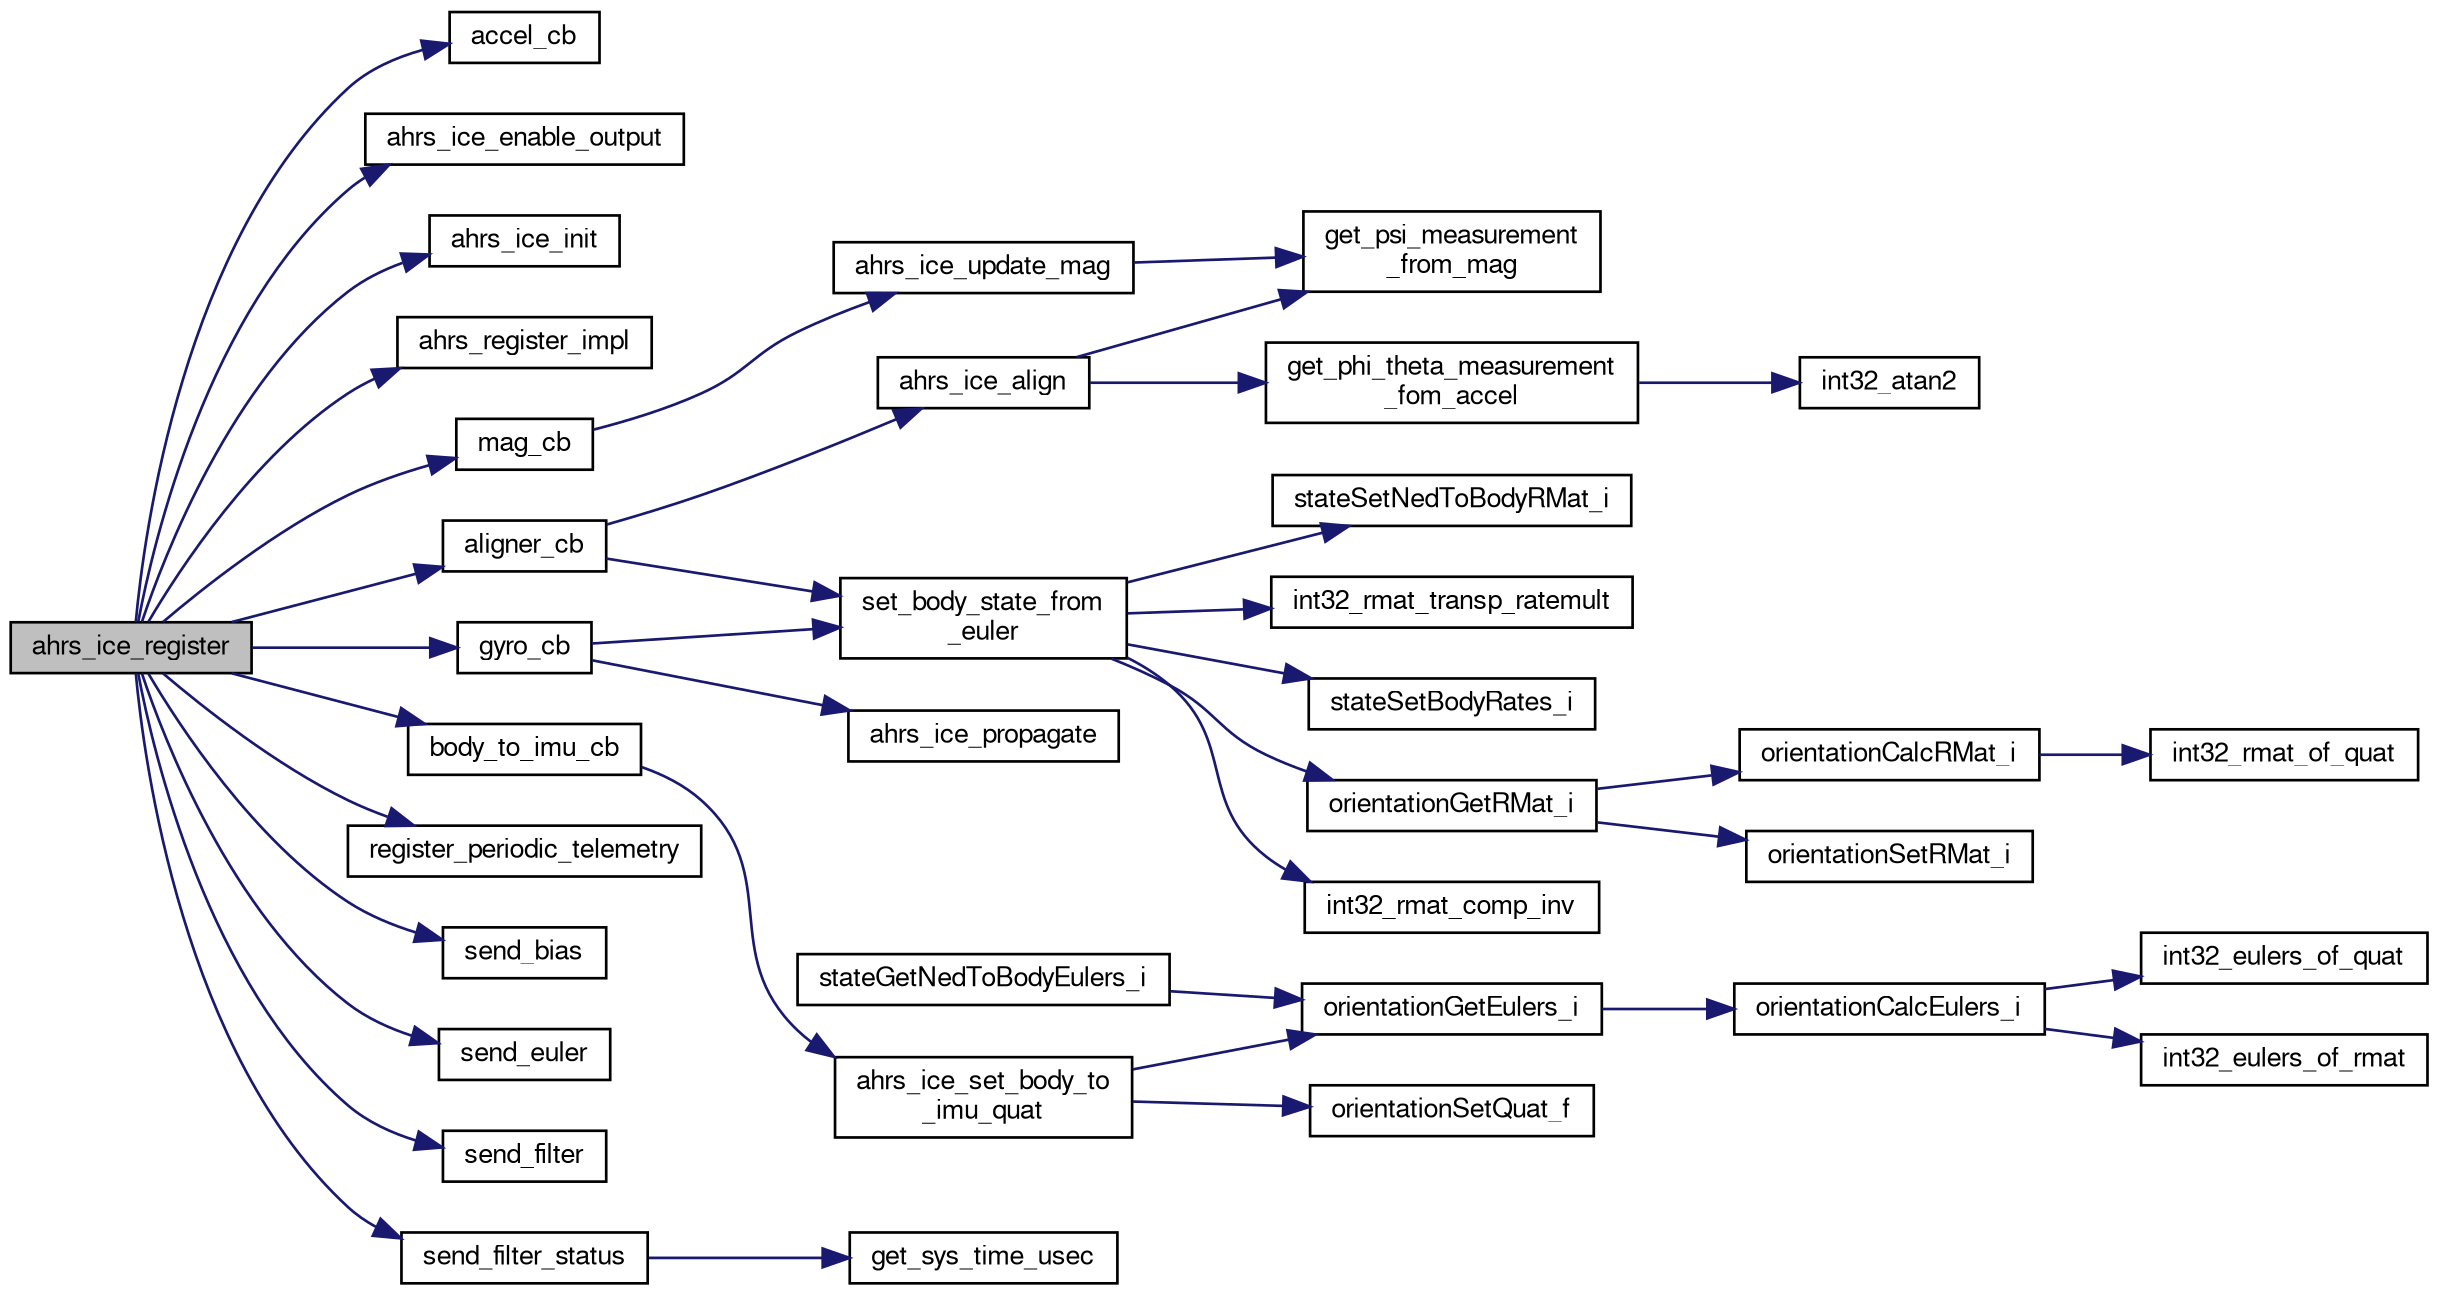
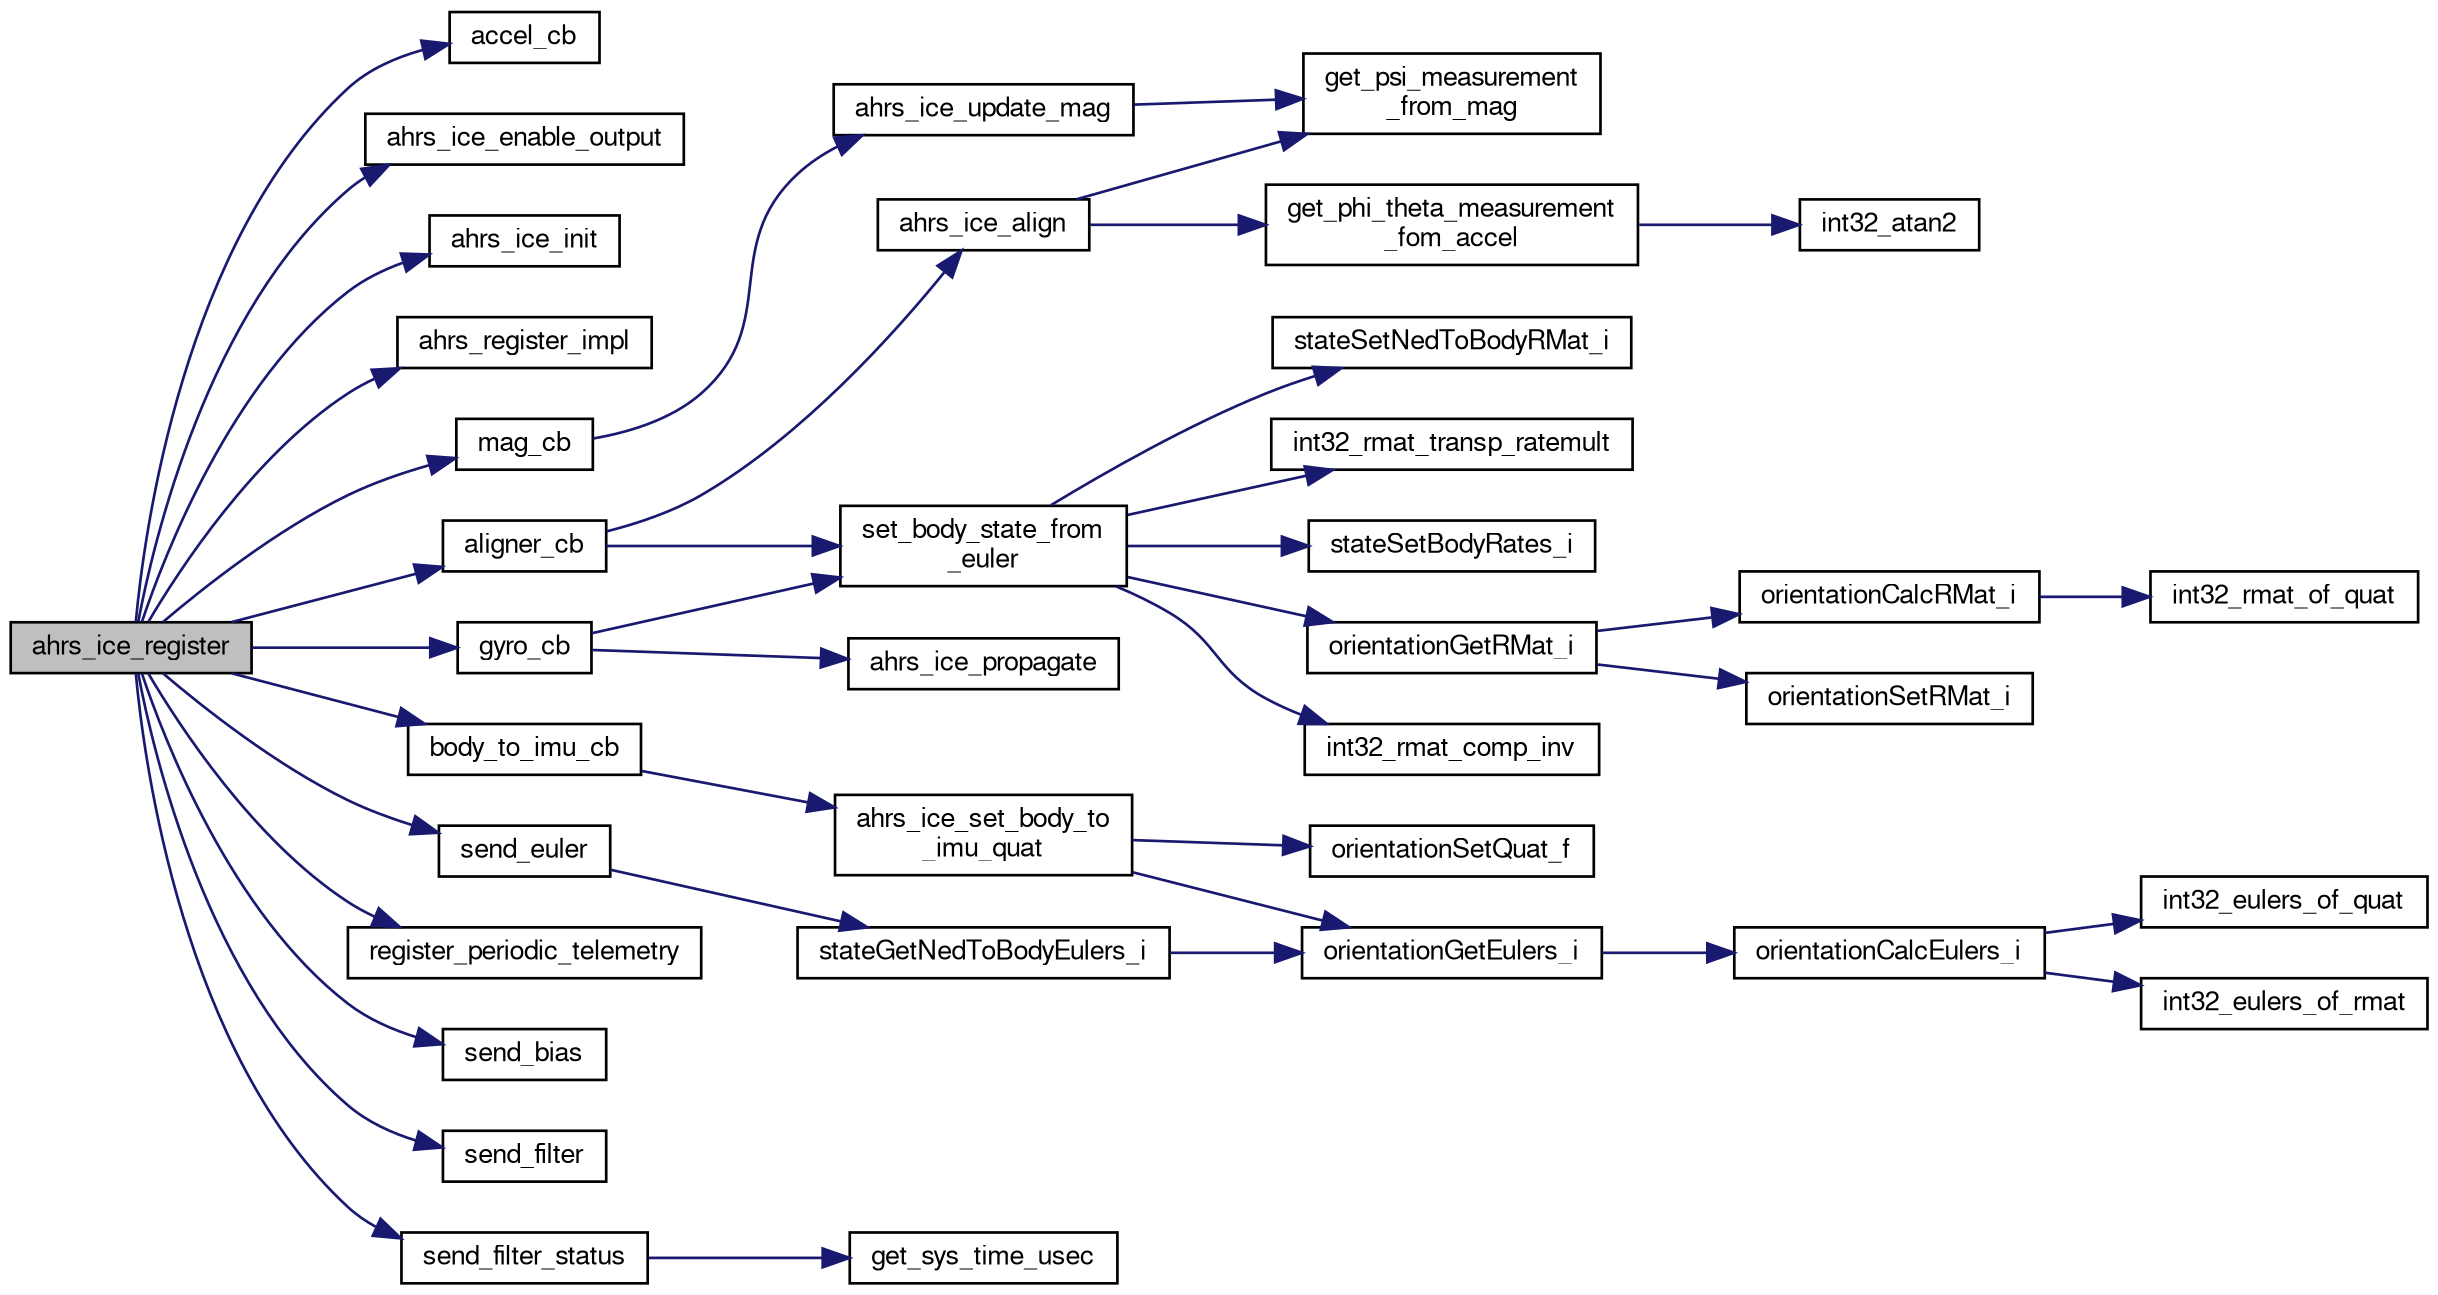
none -> (725, 896)
